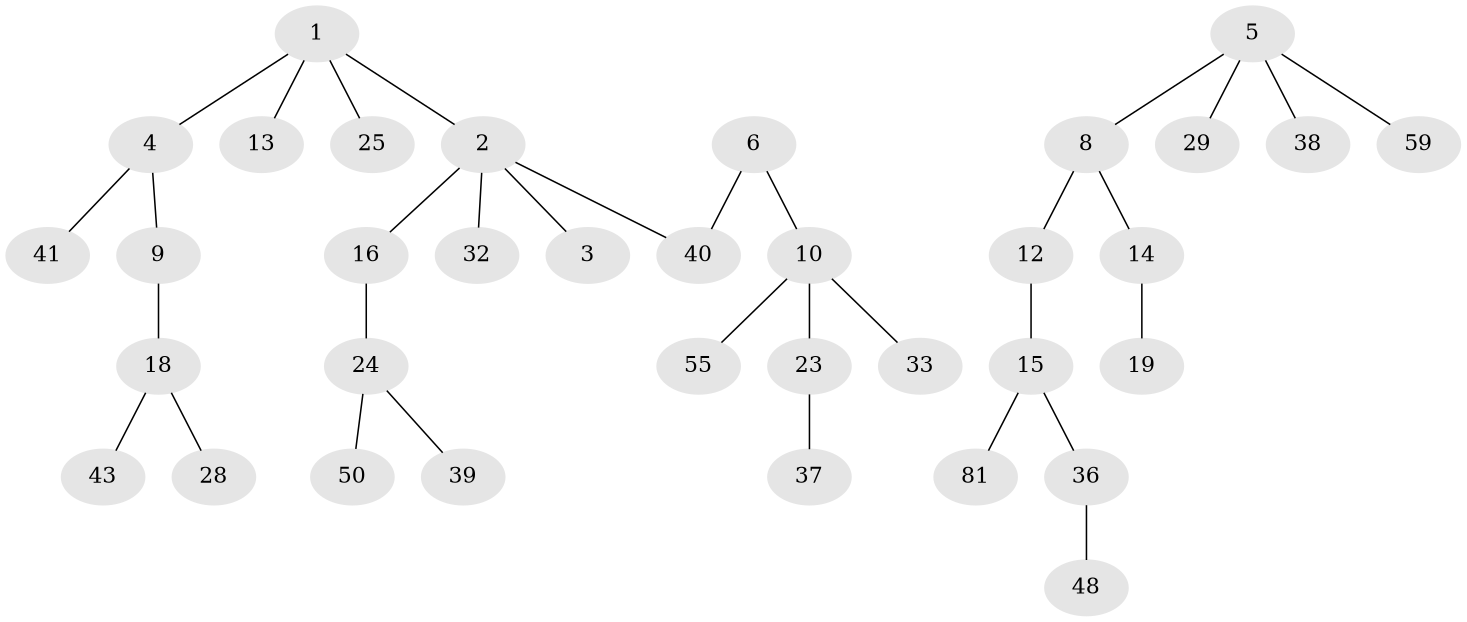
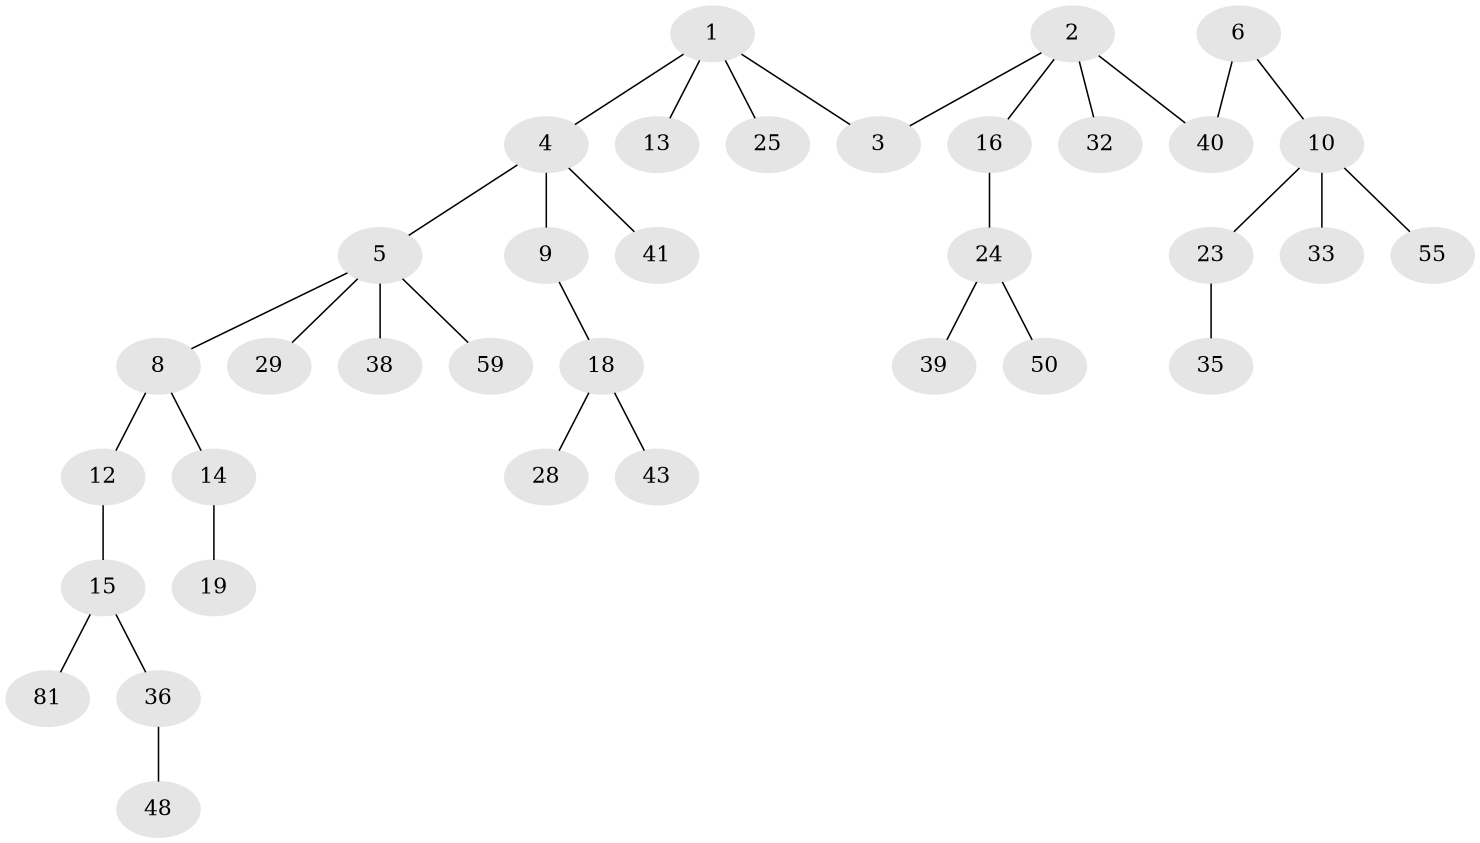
(400, 89) -> (796, 89)
none -> (463, 200)
(809, 477) -> (1211, 366)
